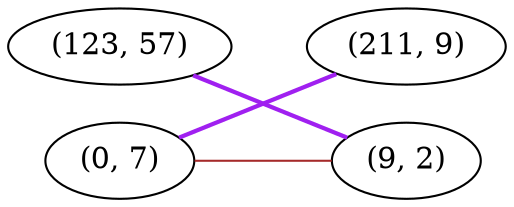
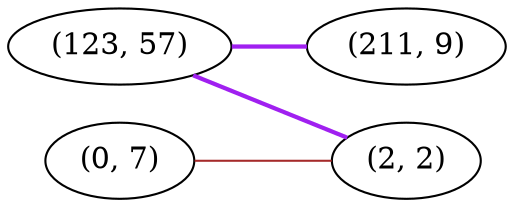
(246, 111) -> (269, 47)
(406, 161) -> (406, 161)
